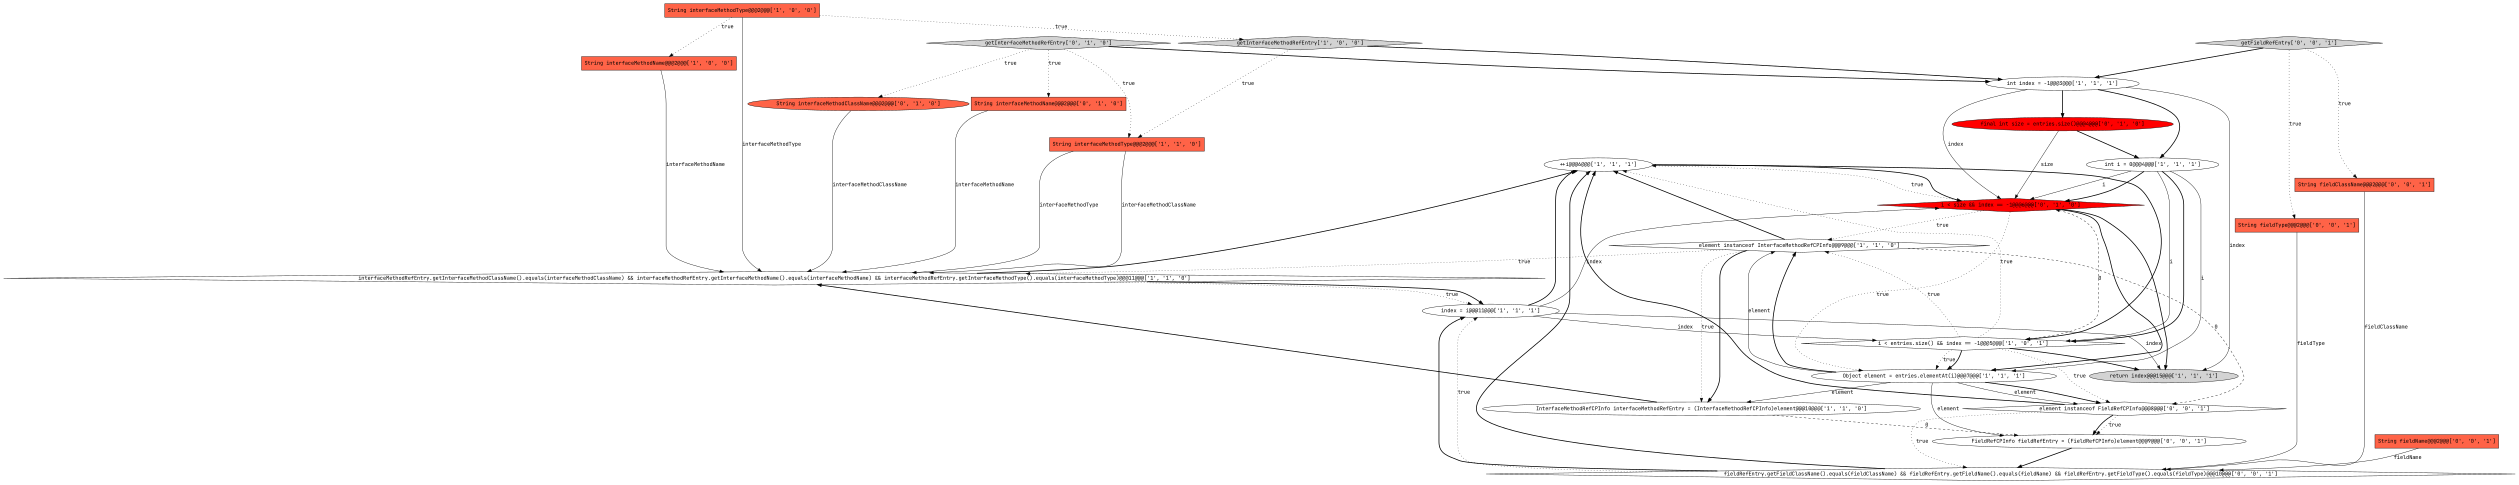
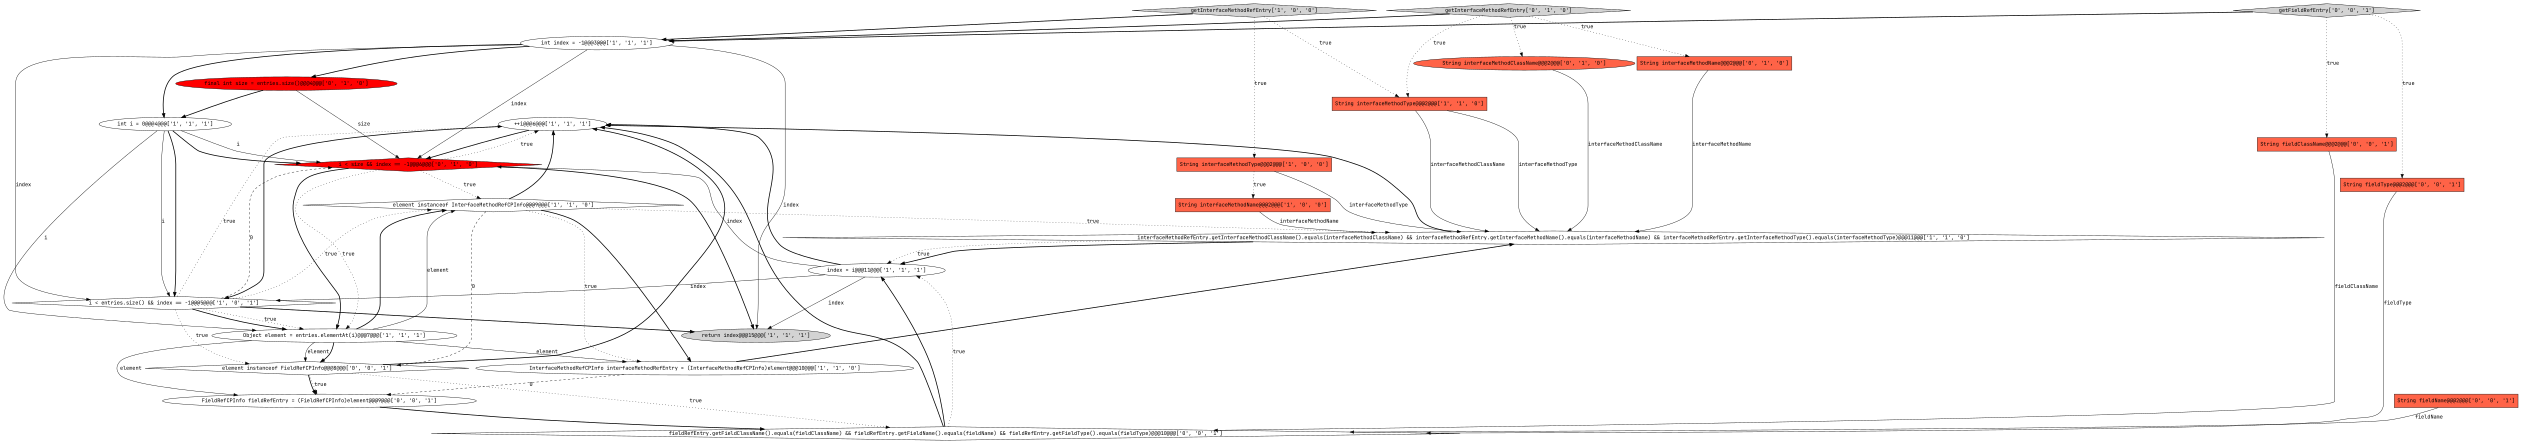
(1030, 27) -> (1254, 86)
none -> (130, 57)
